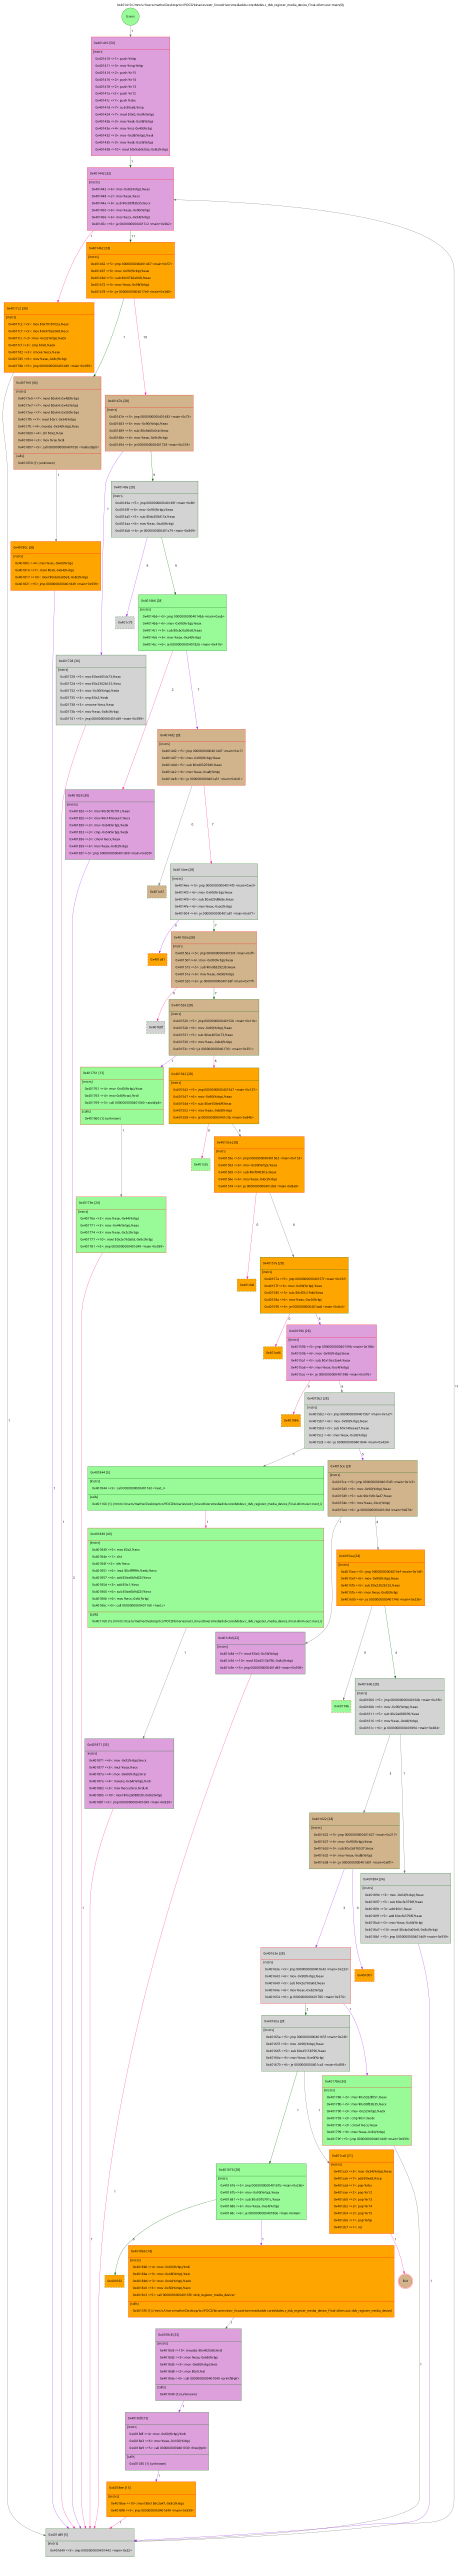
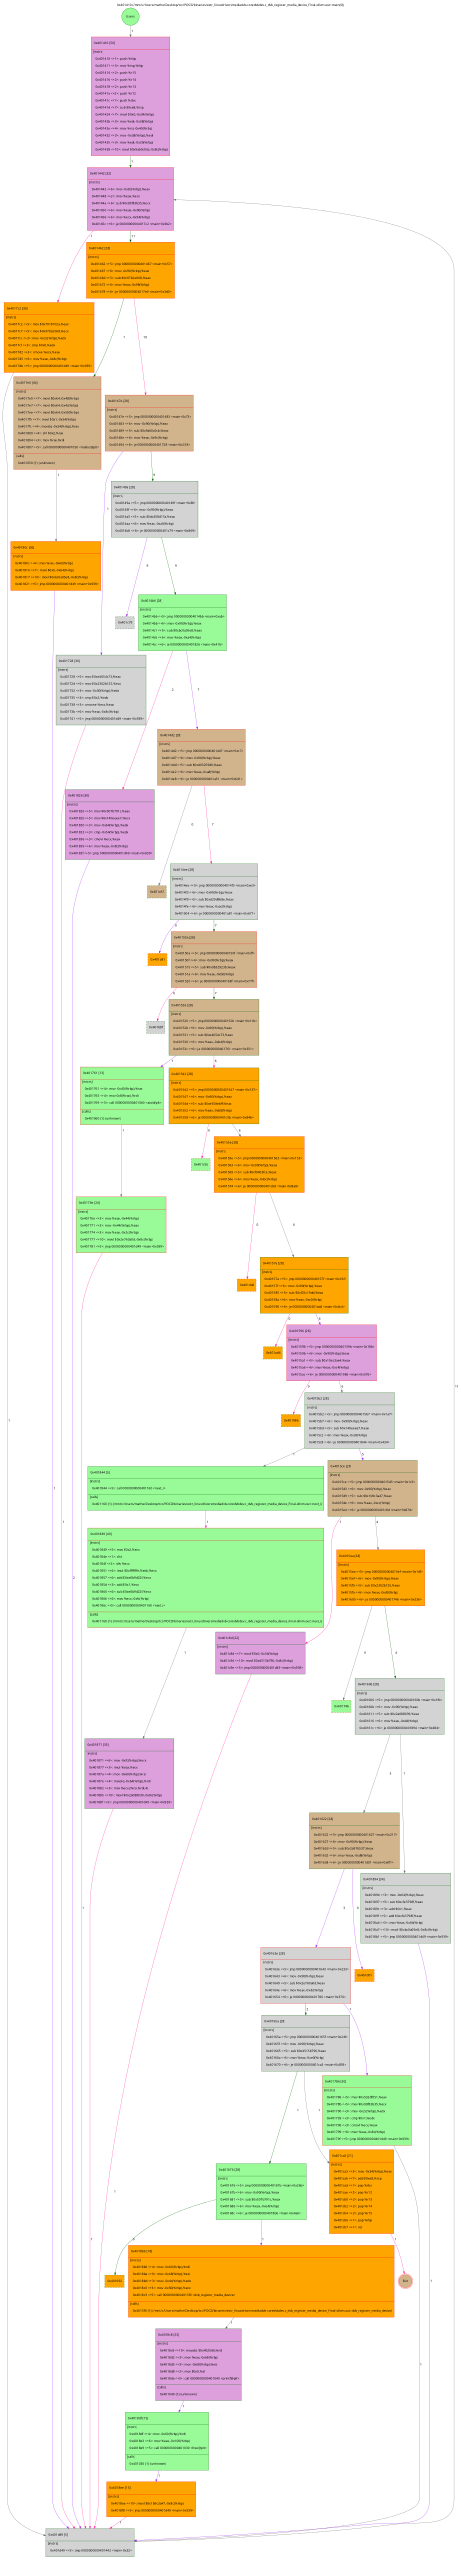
(247, 1285) -> (247, 1285)
(332, 1584) -> (332, 1584)
(167, 2441) -> (167, 2441)
